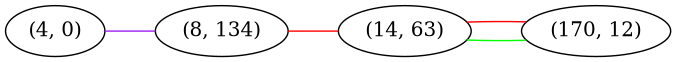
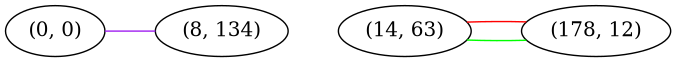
(55, 31) -> (55, 31)
(313, 31) -> none
(596, 31) -> (596, 31)
